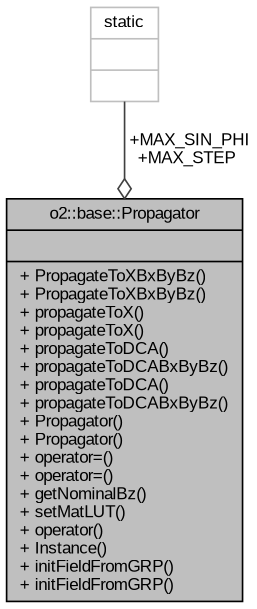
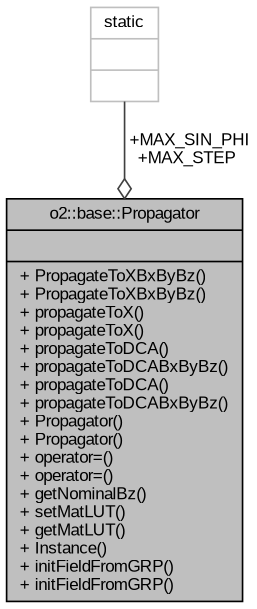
(62, 530) -> (73, 530)
